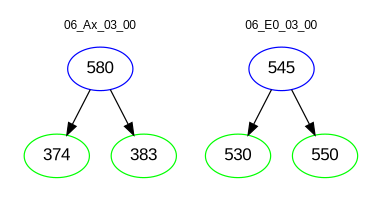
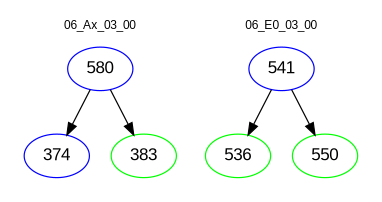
(282, 69) -> (282, 69)
(57, 156) -> (57, 156)
(238, 156) -> (238, 156)
